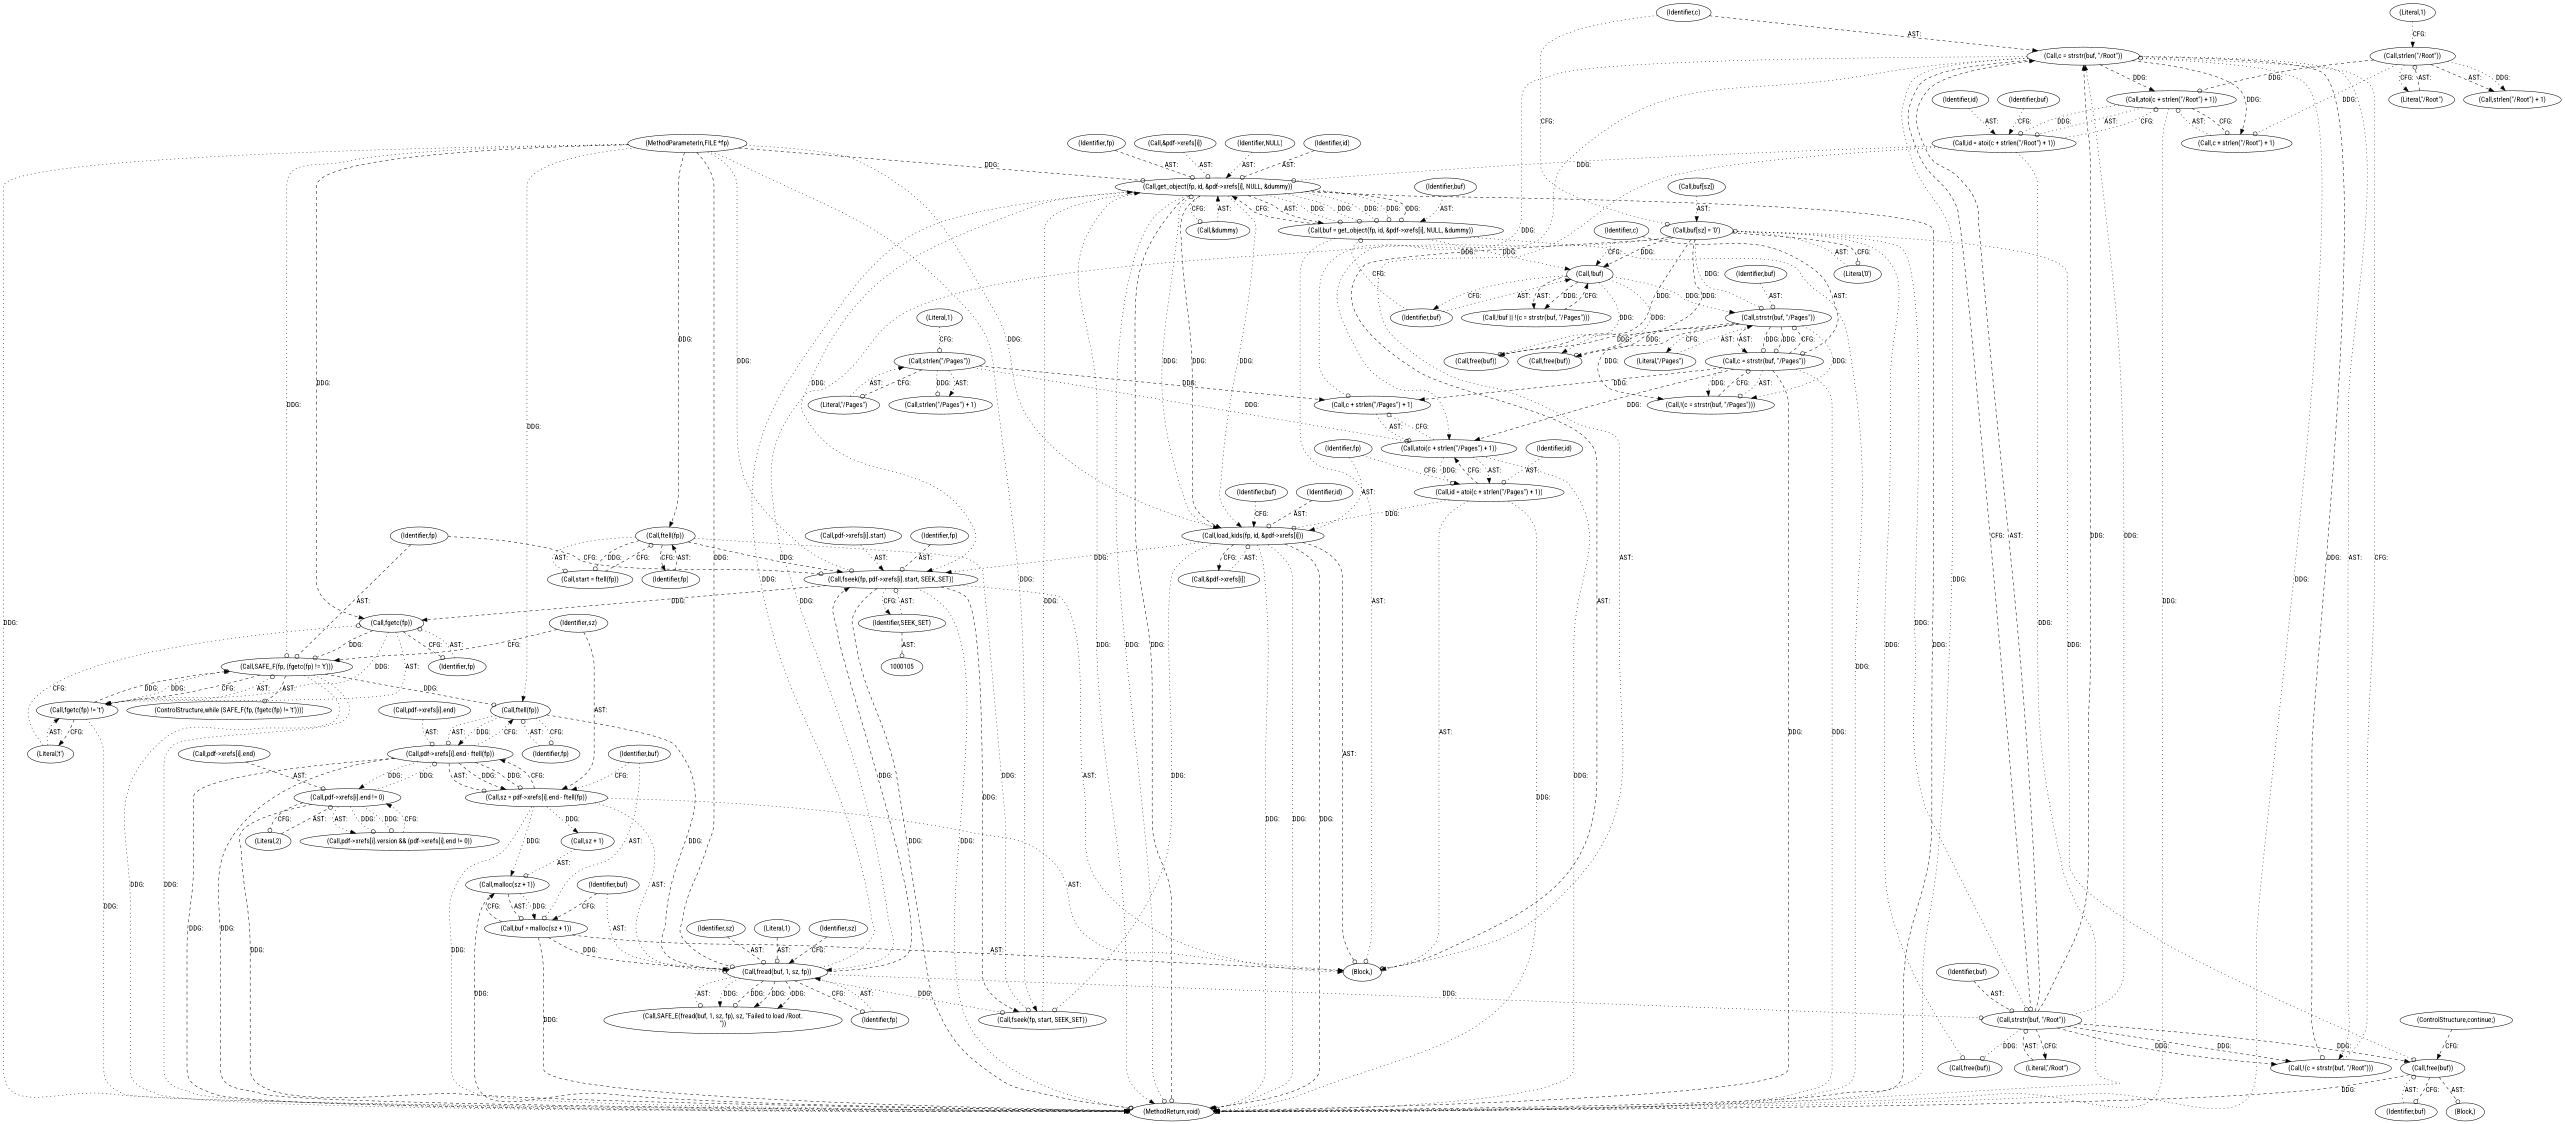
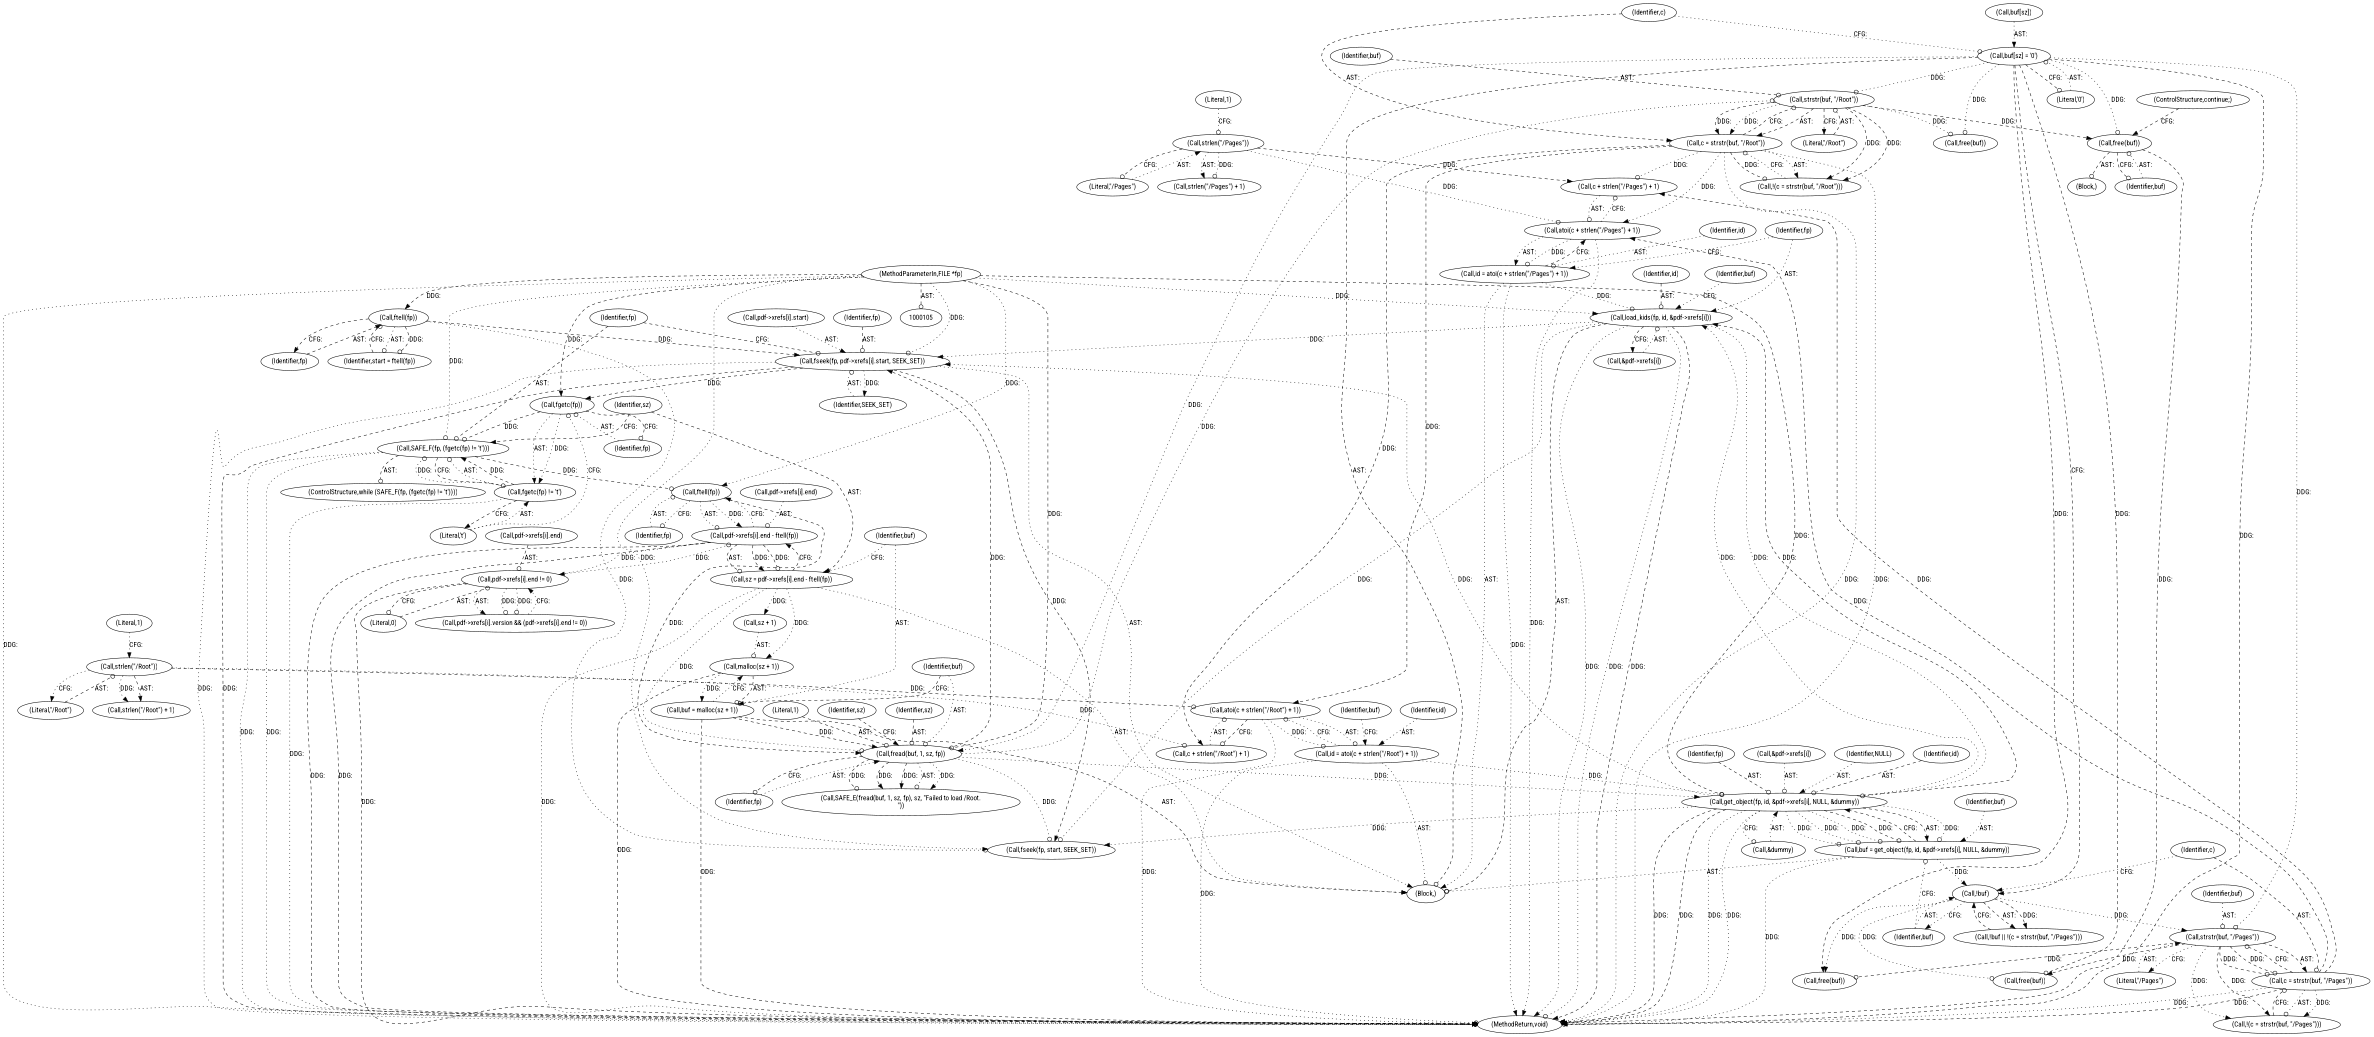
(1648, 252) -> (2079, 471)
(1044, 569) -> (1403, 823)
(590, 580) -> (380, 362)
(891, 601) -> (873, 383)
(902, 643) -> (921, 294)
none -> (2240, 730)
(268, 841) -> (384, 623)
(659, 885) -> (687, 667)
(488, 912) -> (726, 691)
